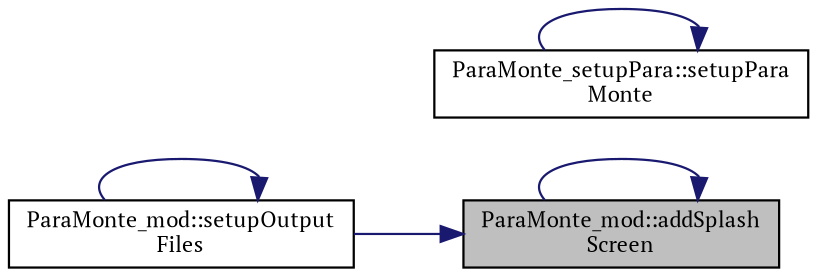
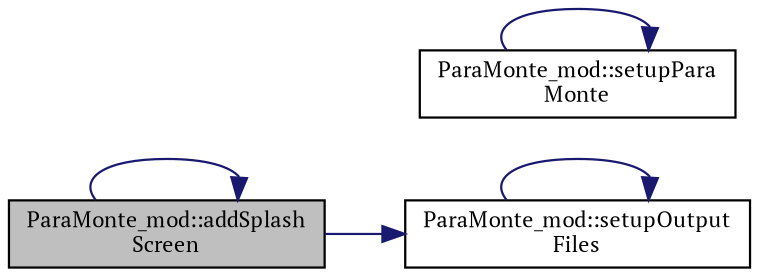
(621, 84) -> (578, 84)
(397, 234) -> (354, 234)
